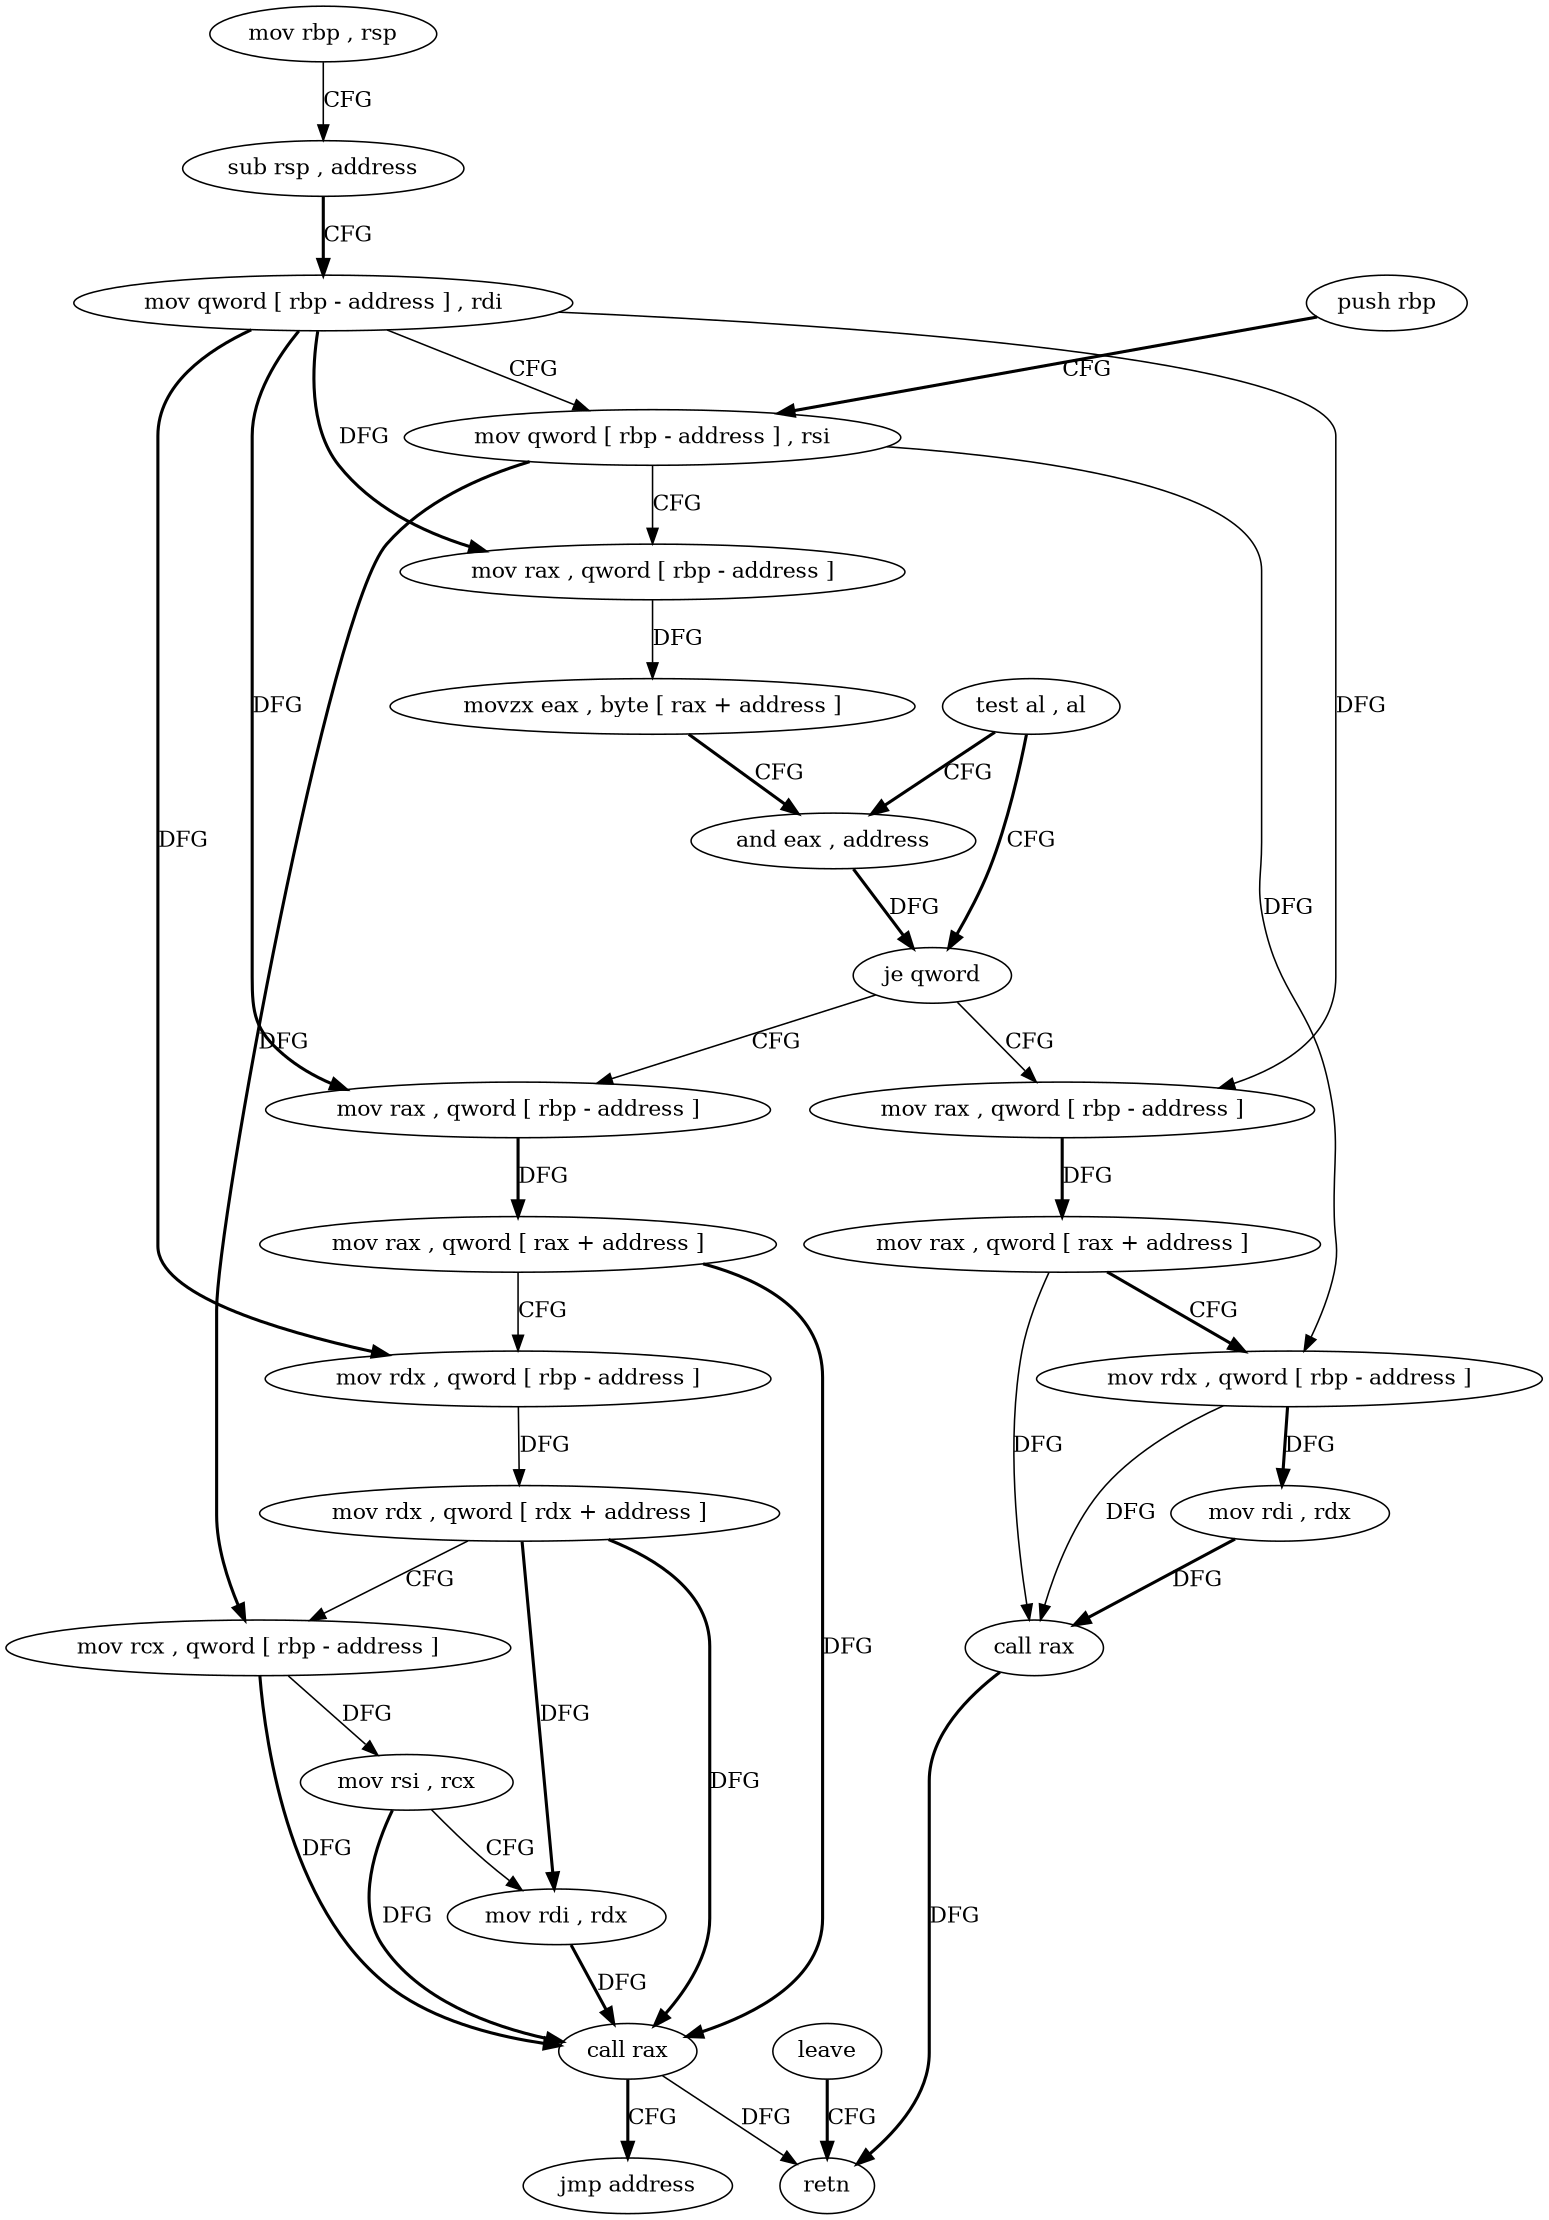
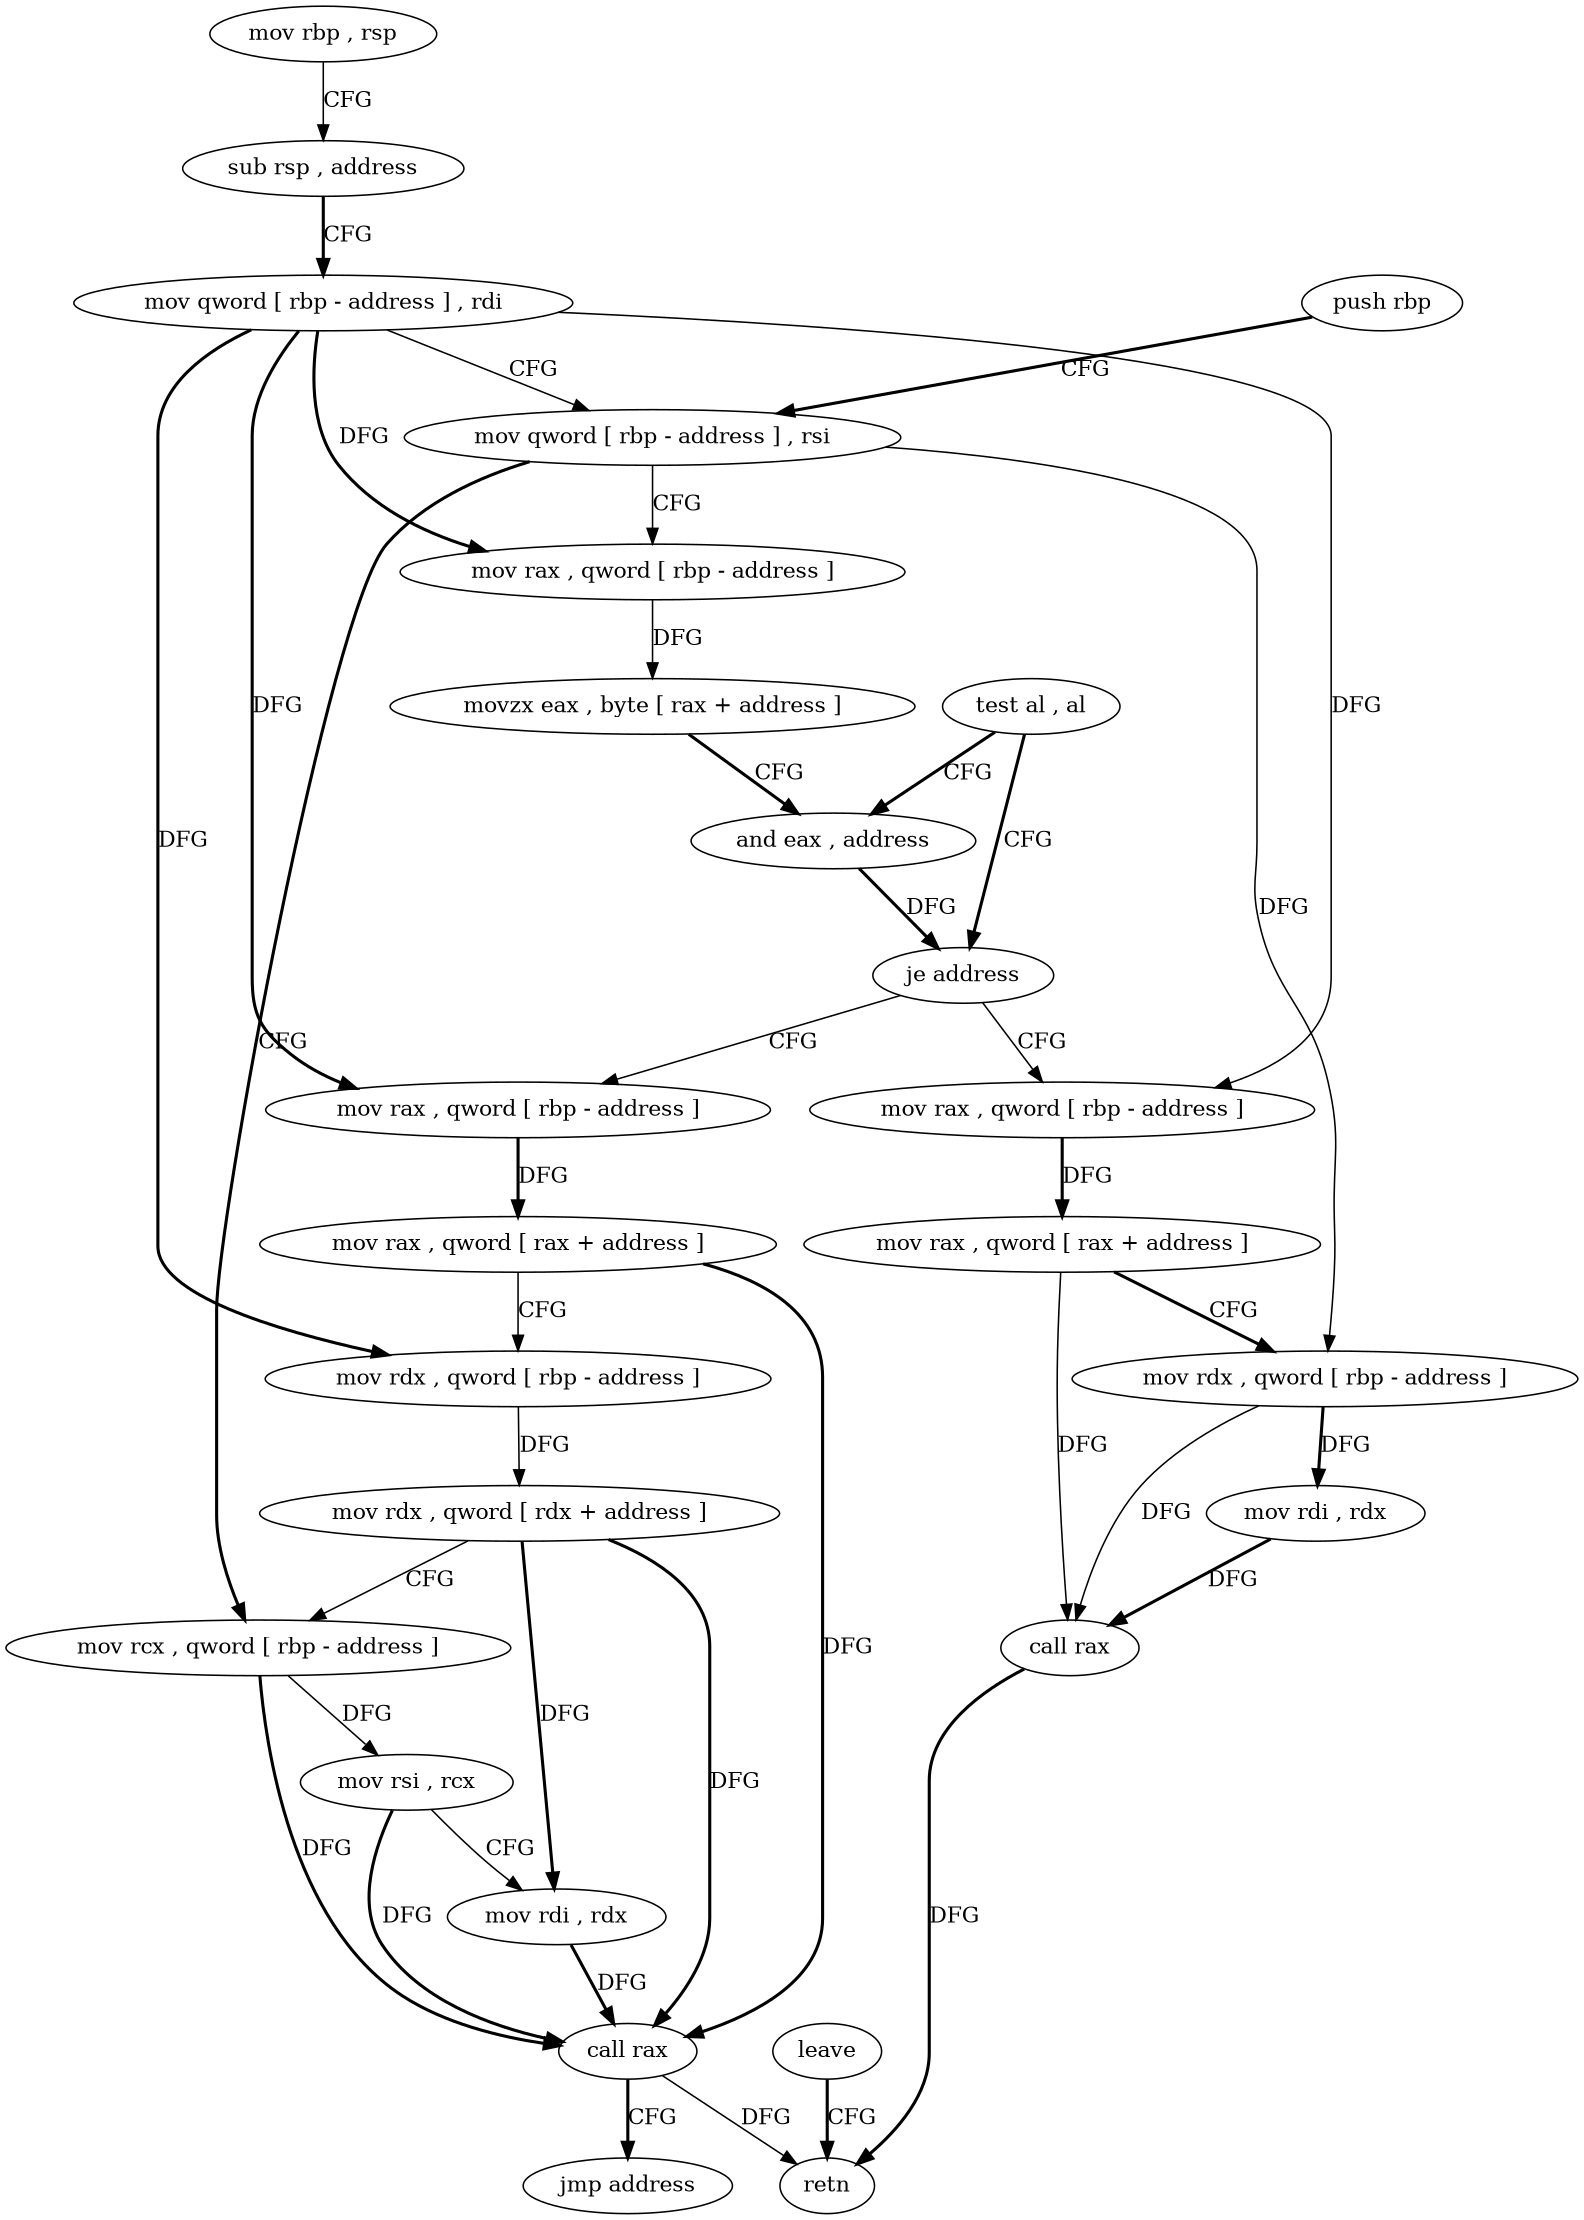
(932, 975) -> (963, 975)
(284, 1043) -> (283, 1043)
